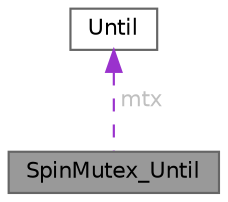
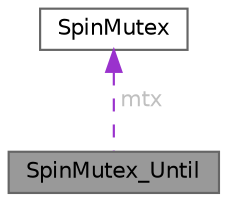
(114, 29) -> (114, 29)
